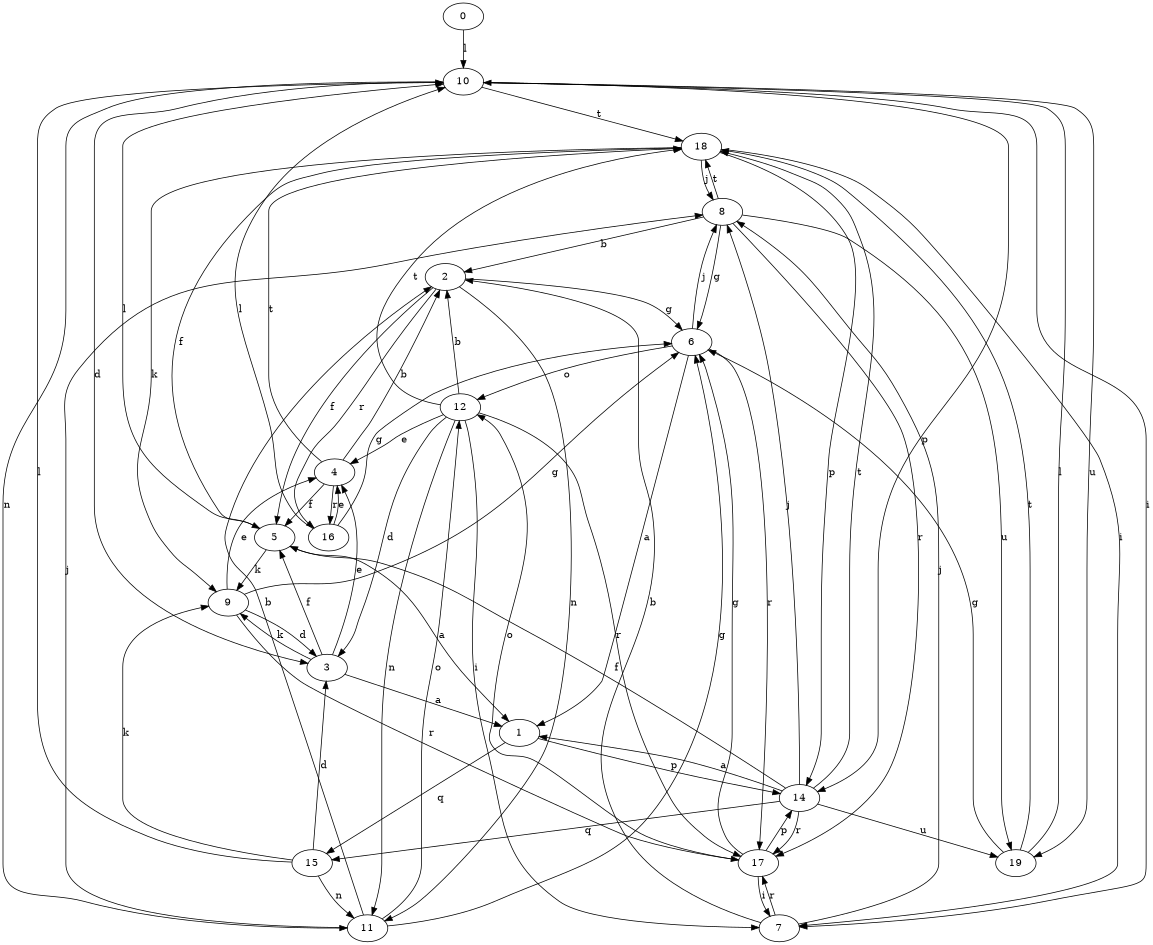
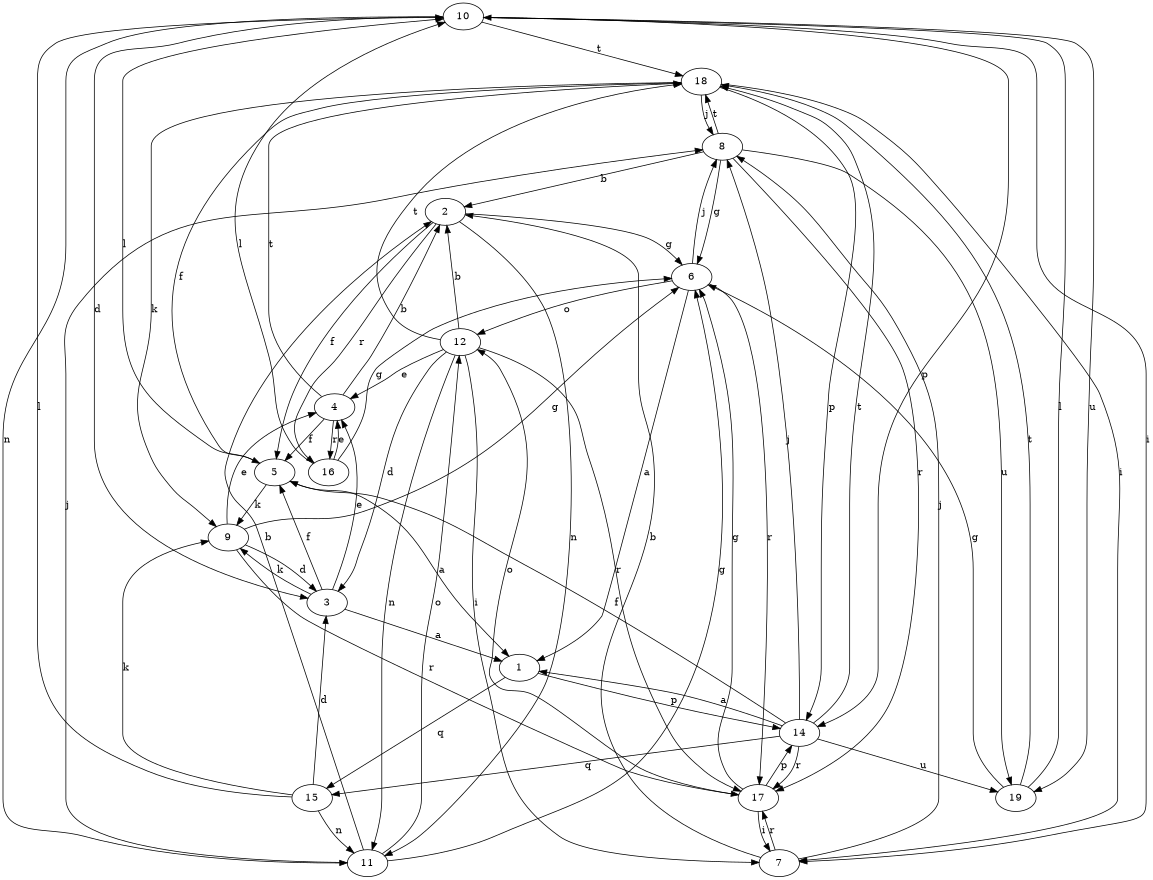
(463, 16) -> none
